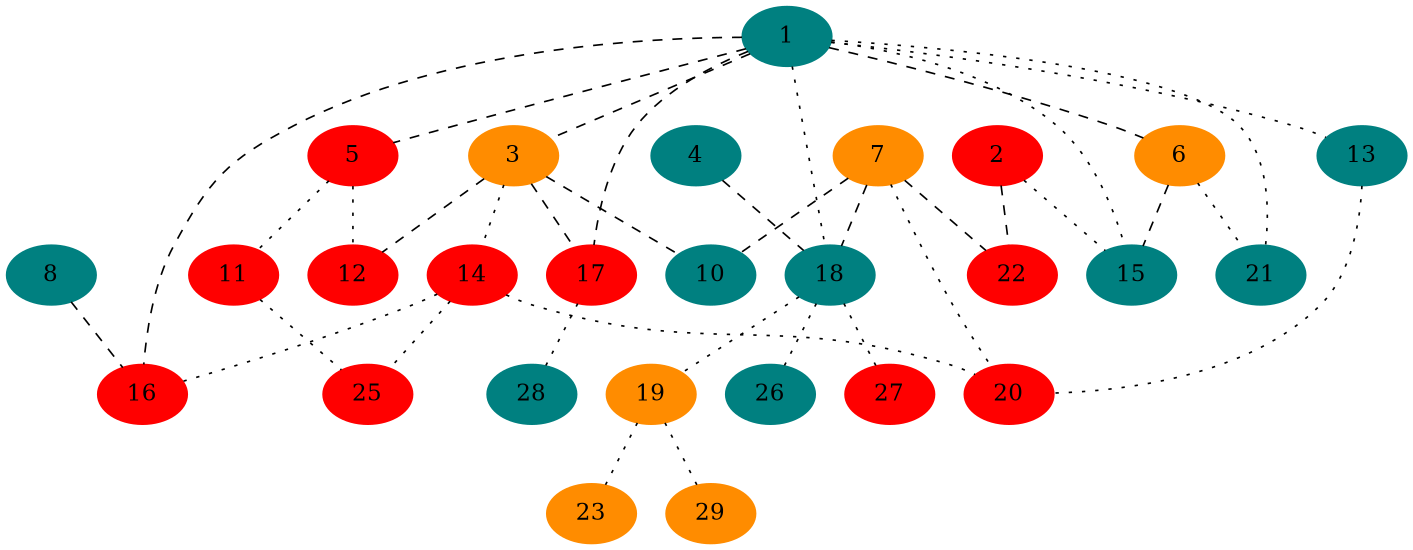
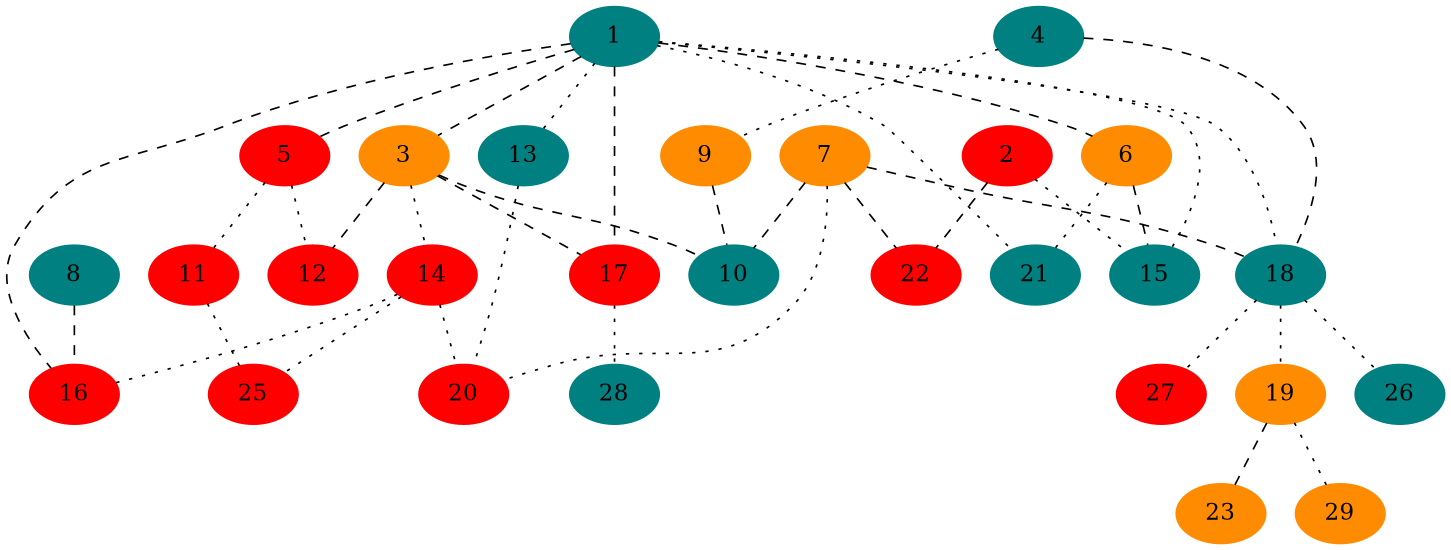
none -> (706, 156)
(621, 454) -> (1251, 454)
